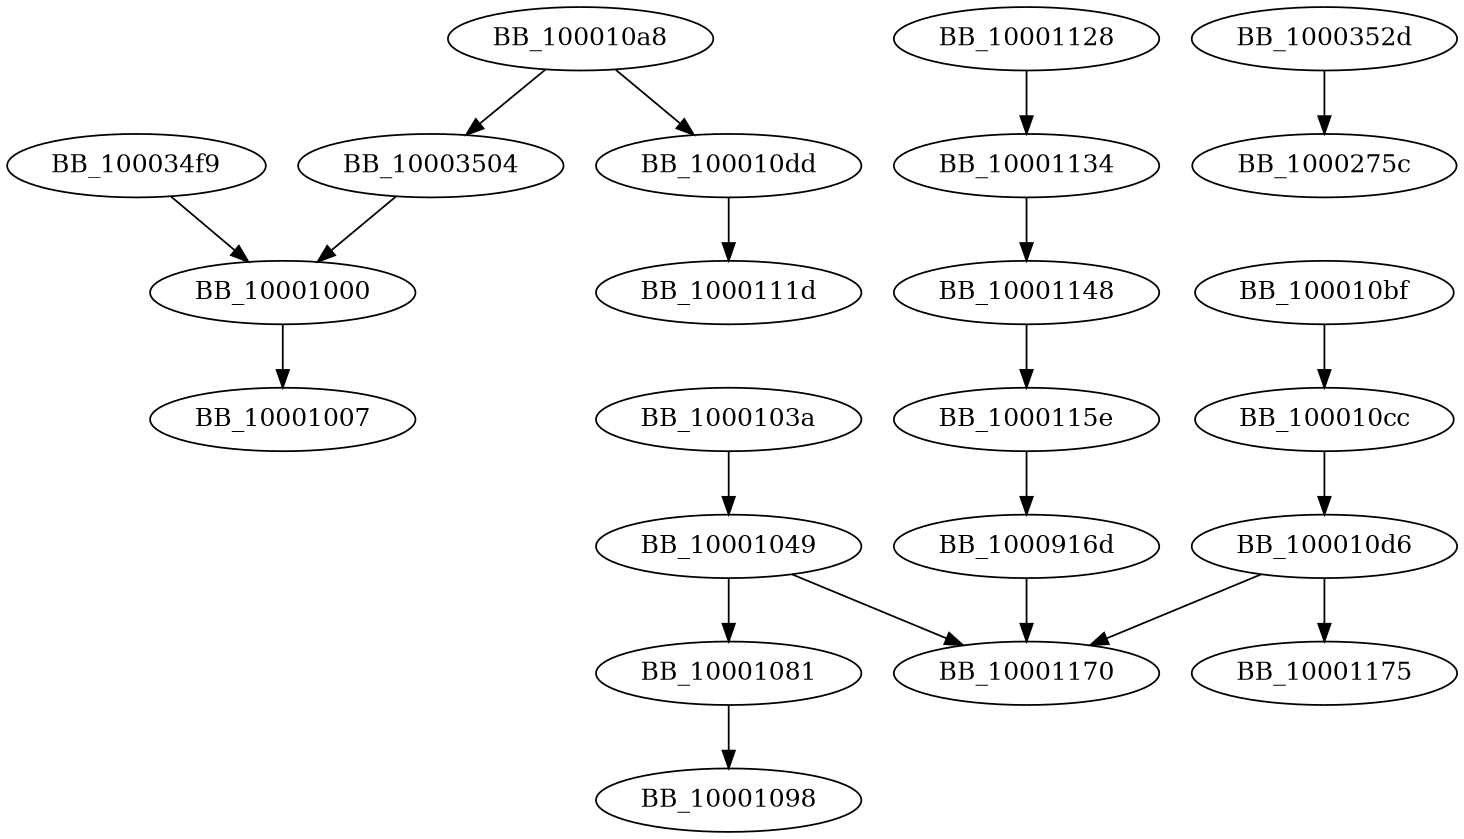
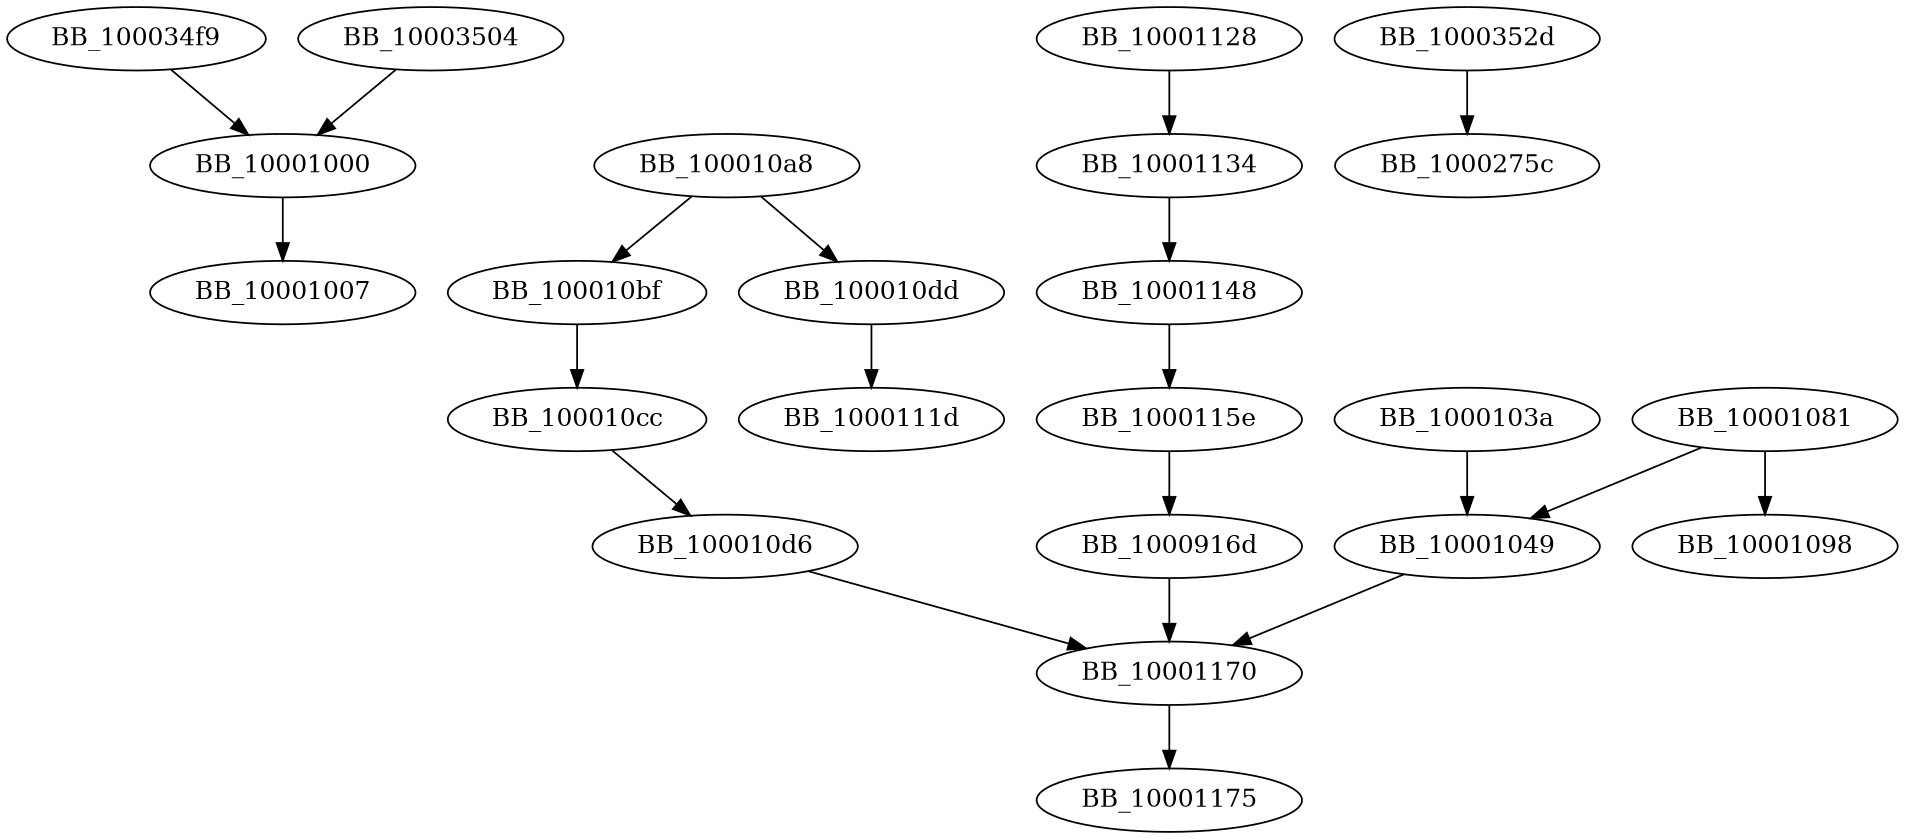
(513, 97) -> (659, 223)
(729, 601) -> (1625, 479)
(1324, 601) -> (1169, 728)
